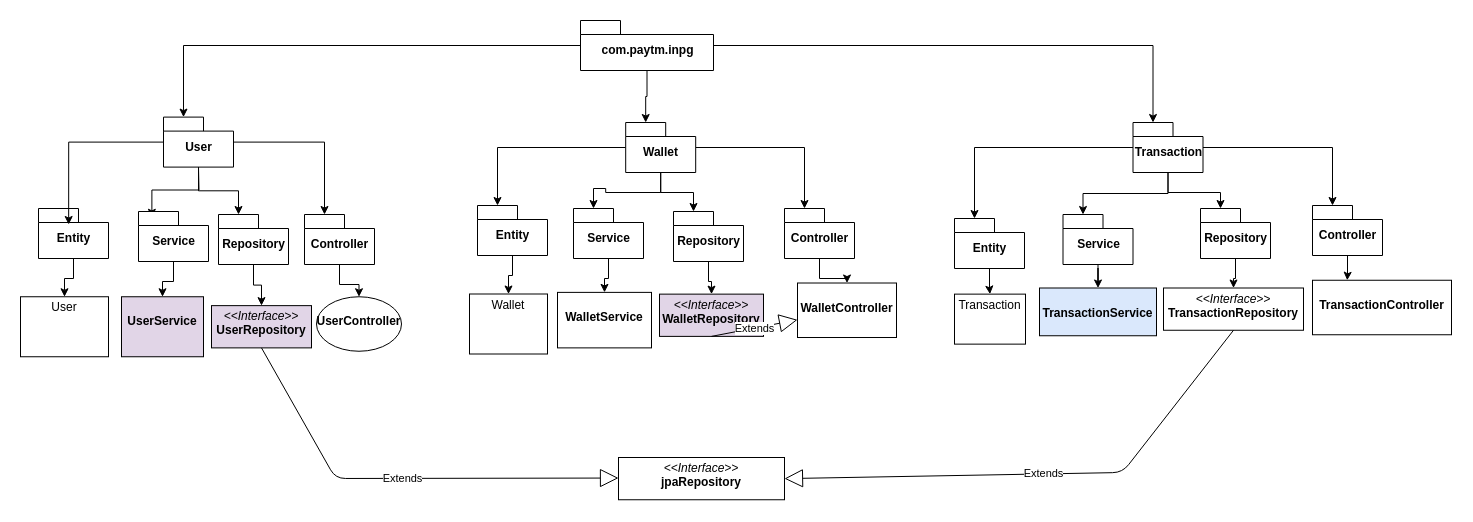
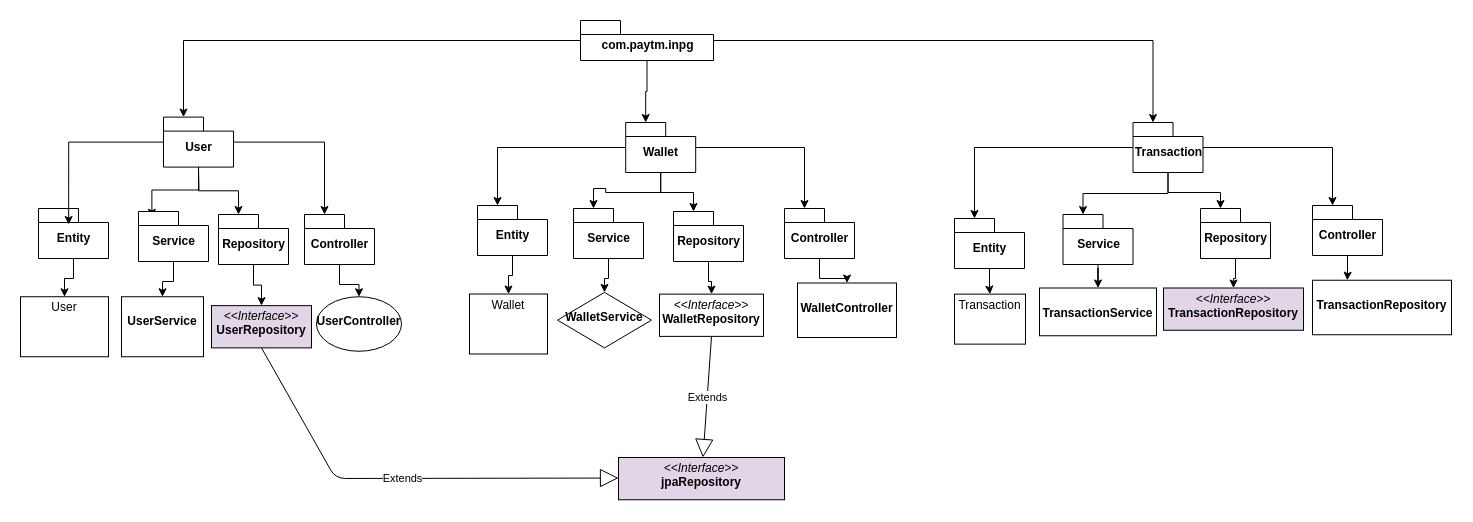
(647, 46) -> (647, 41)
(1378, 288) -> (1380, 288)
(1234, 309) -> (1234, 309)
(1098, 312) -> (1098, 312)
(712, 315) -> (712, 315)
(605, 320) -> (605, 320)
(163, 327) -> (163, 327)
(745, 330) -> (708, 387)
(1048, 474) -> none
(702, 479) -> (702, 479)
